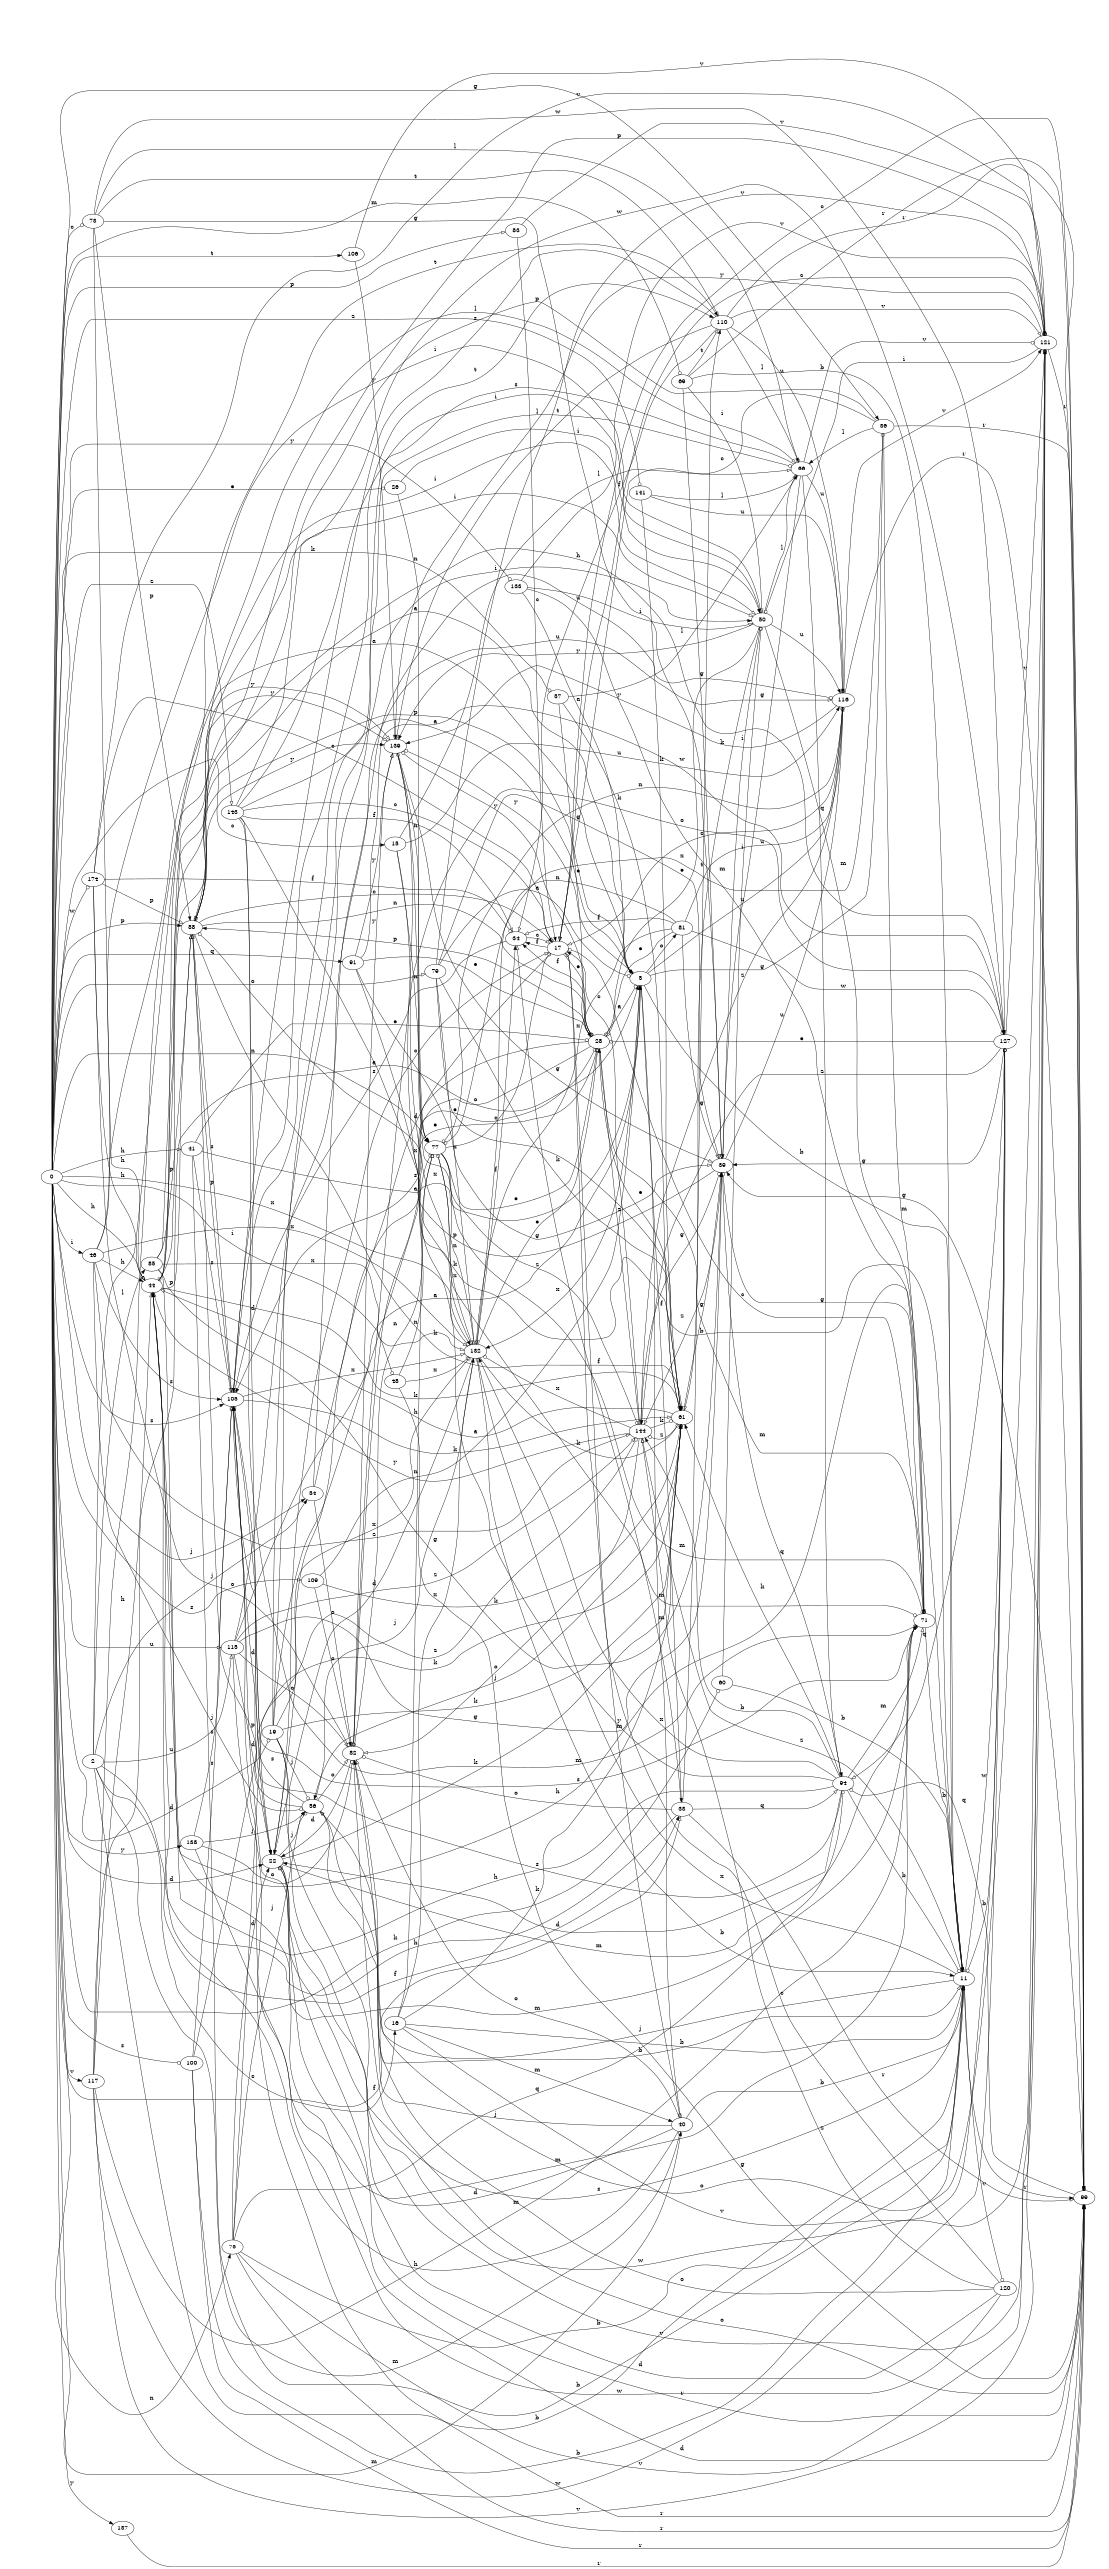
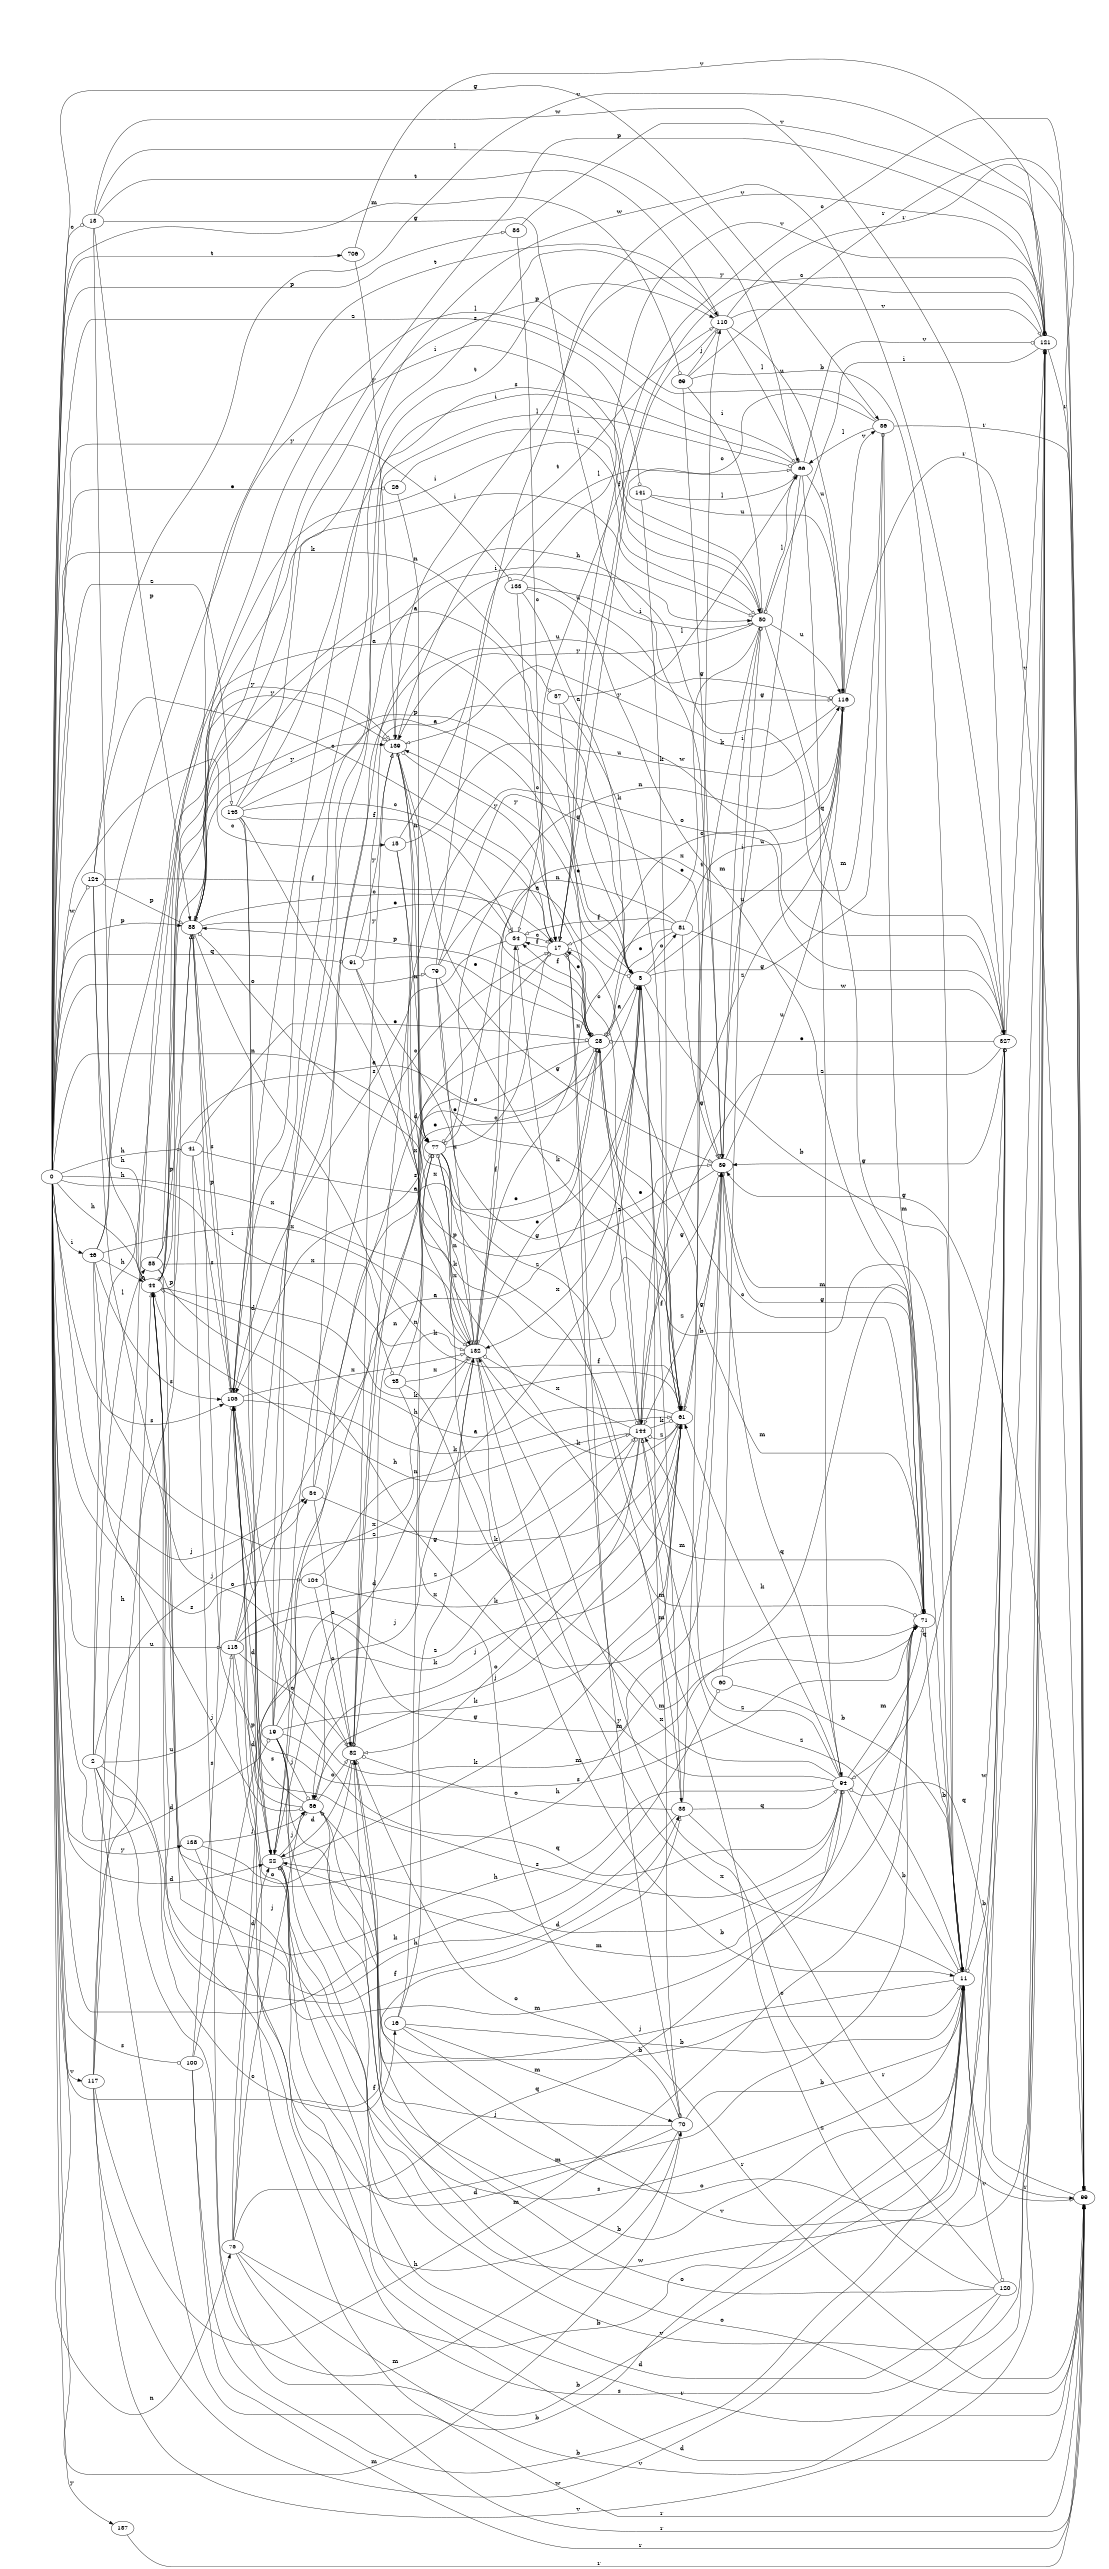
(93, 221) -> (93, 221)
(353, 254) -> (353, 254)
(702, 351) -> (702, 351)
(859, 474) -> (849, 561)
(500, 488) -> (521, 510)
(629, 703) -> (629, 703)
none -> (531, 757)
(546, 839) -> (546, 839)
(93, 880) -> (93, 880)
(395, 903) -> (395, 903)
(101, 954) -> (101, 954)
(1005, 1042) -> (1005, 1042)
none -> (870, 1288)
(395, 1462) -> (395, 1462)
(313, 1581) -> (313, 1581)
(220, 1624) -> none
none -> (498, 1646)
none -> (613, 1657)
(743, 1708) -> (743, 1708)
(624, 1747) -> (522, 1540)
none -> (563, 1860)
(682, 2125) -> (682, 2125)
(743, 2164) -> (743, 2164)
none -> (535, 2194)
(619, 2391) -> (619, 2391)
